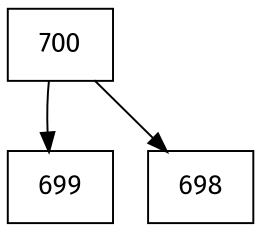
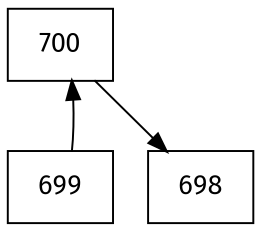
(47, 106) -> (73, 126)
